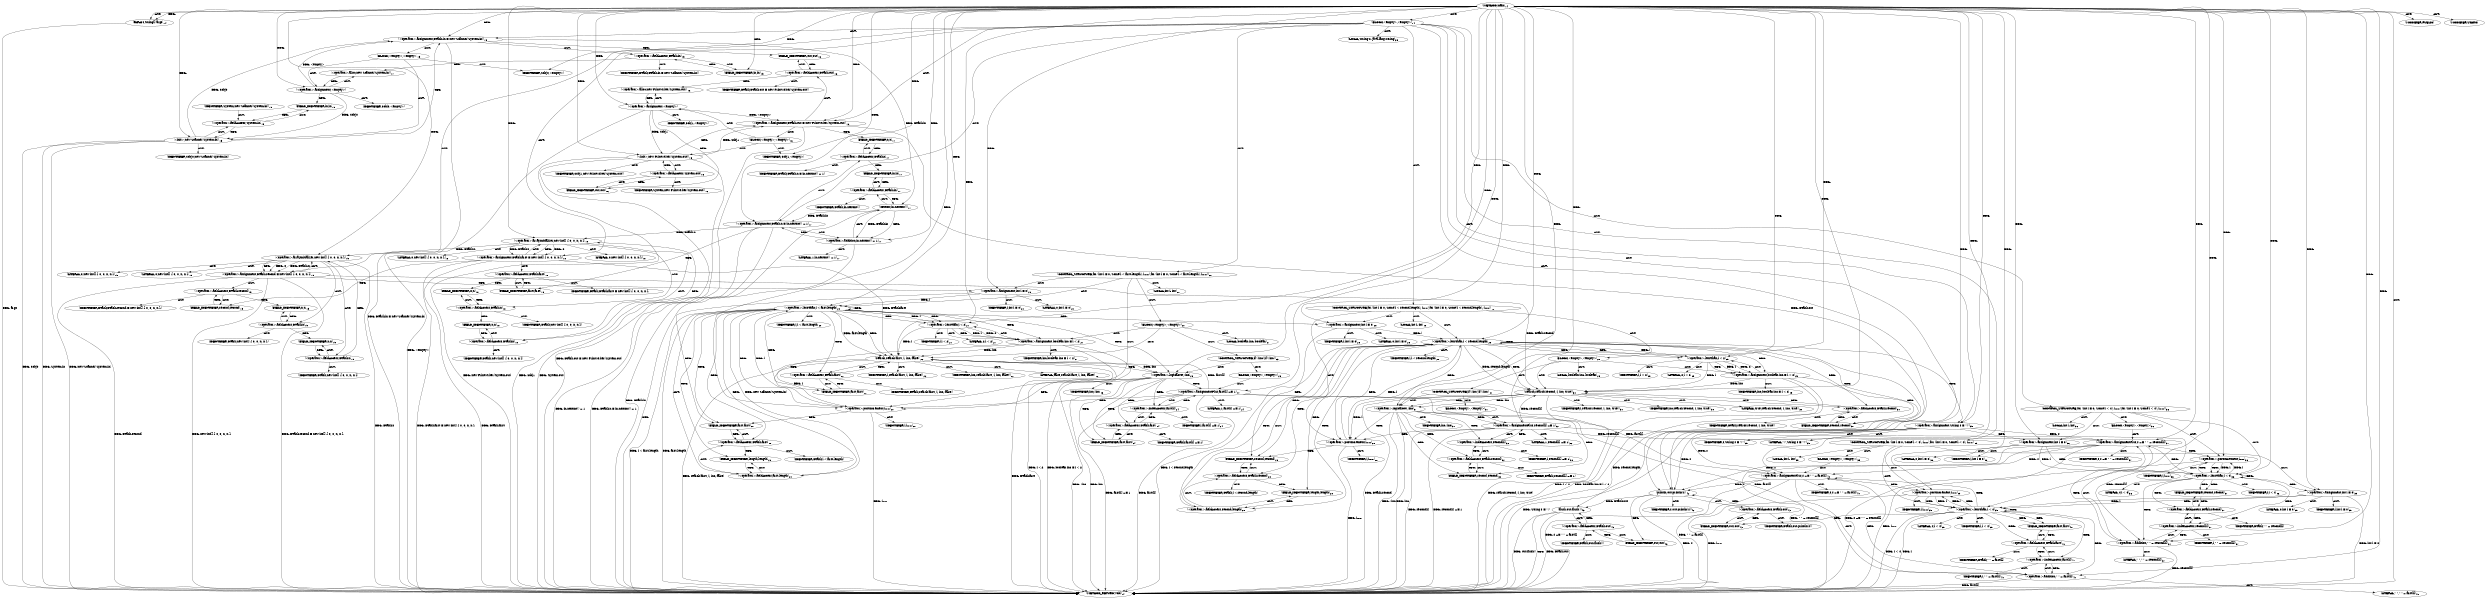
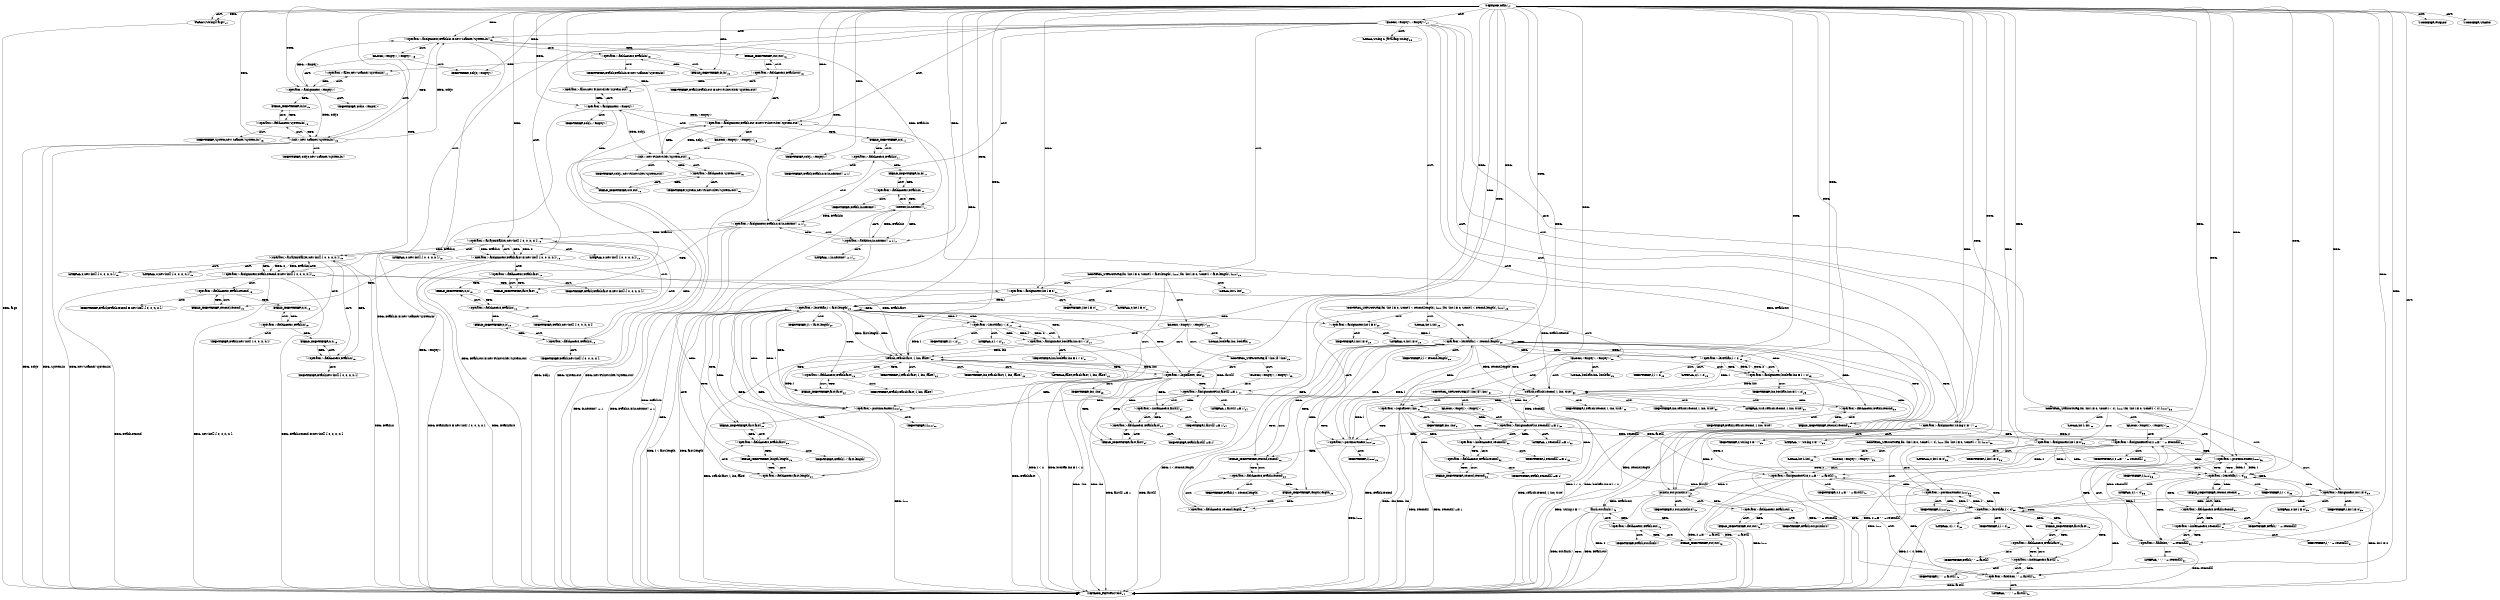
(488, 23) -> (494, 23)
(238, 114) -> (257, 132)
(766, 392) -> (762, 392)
